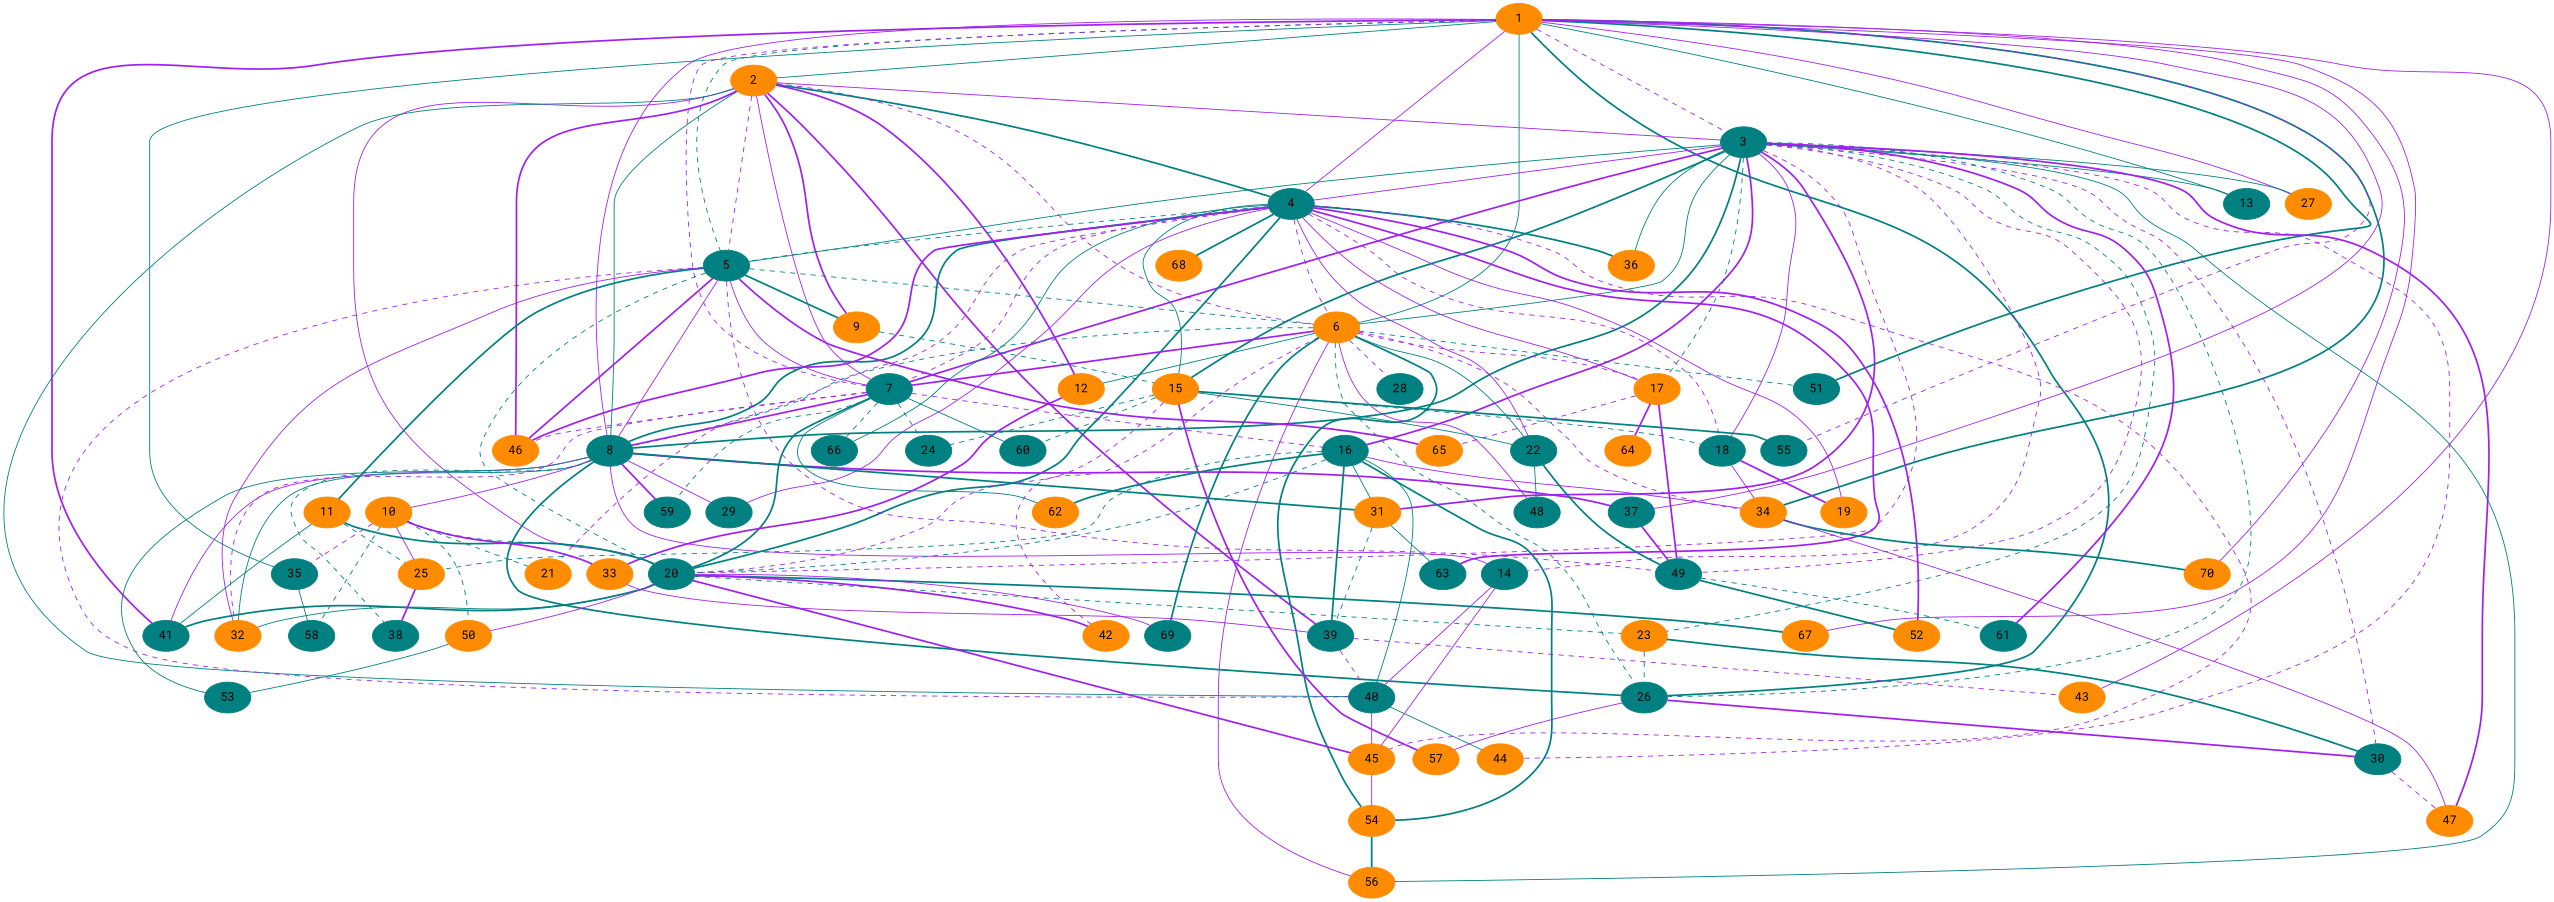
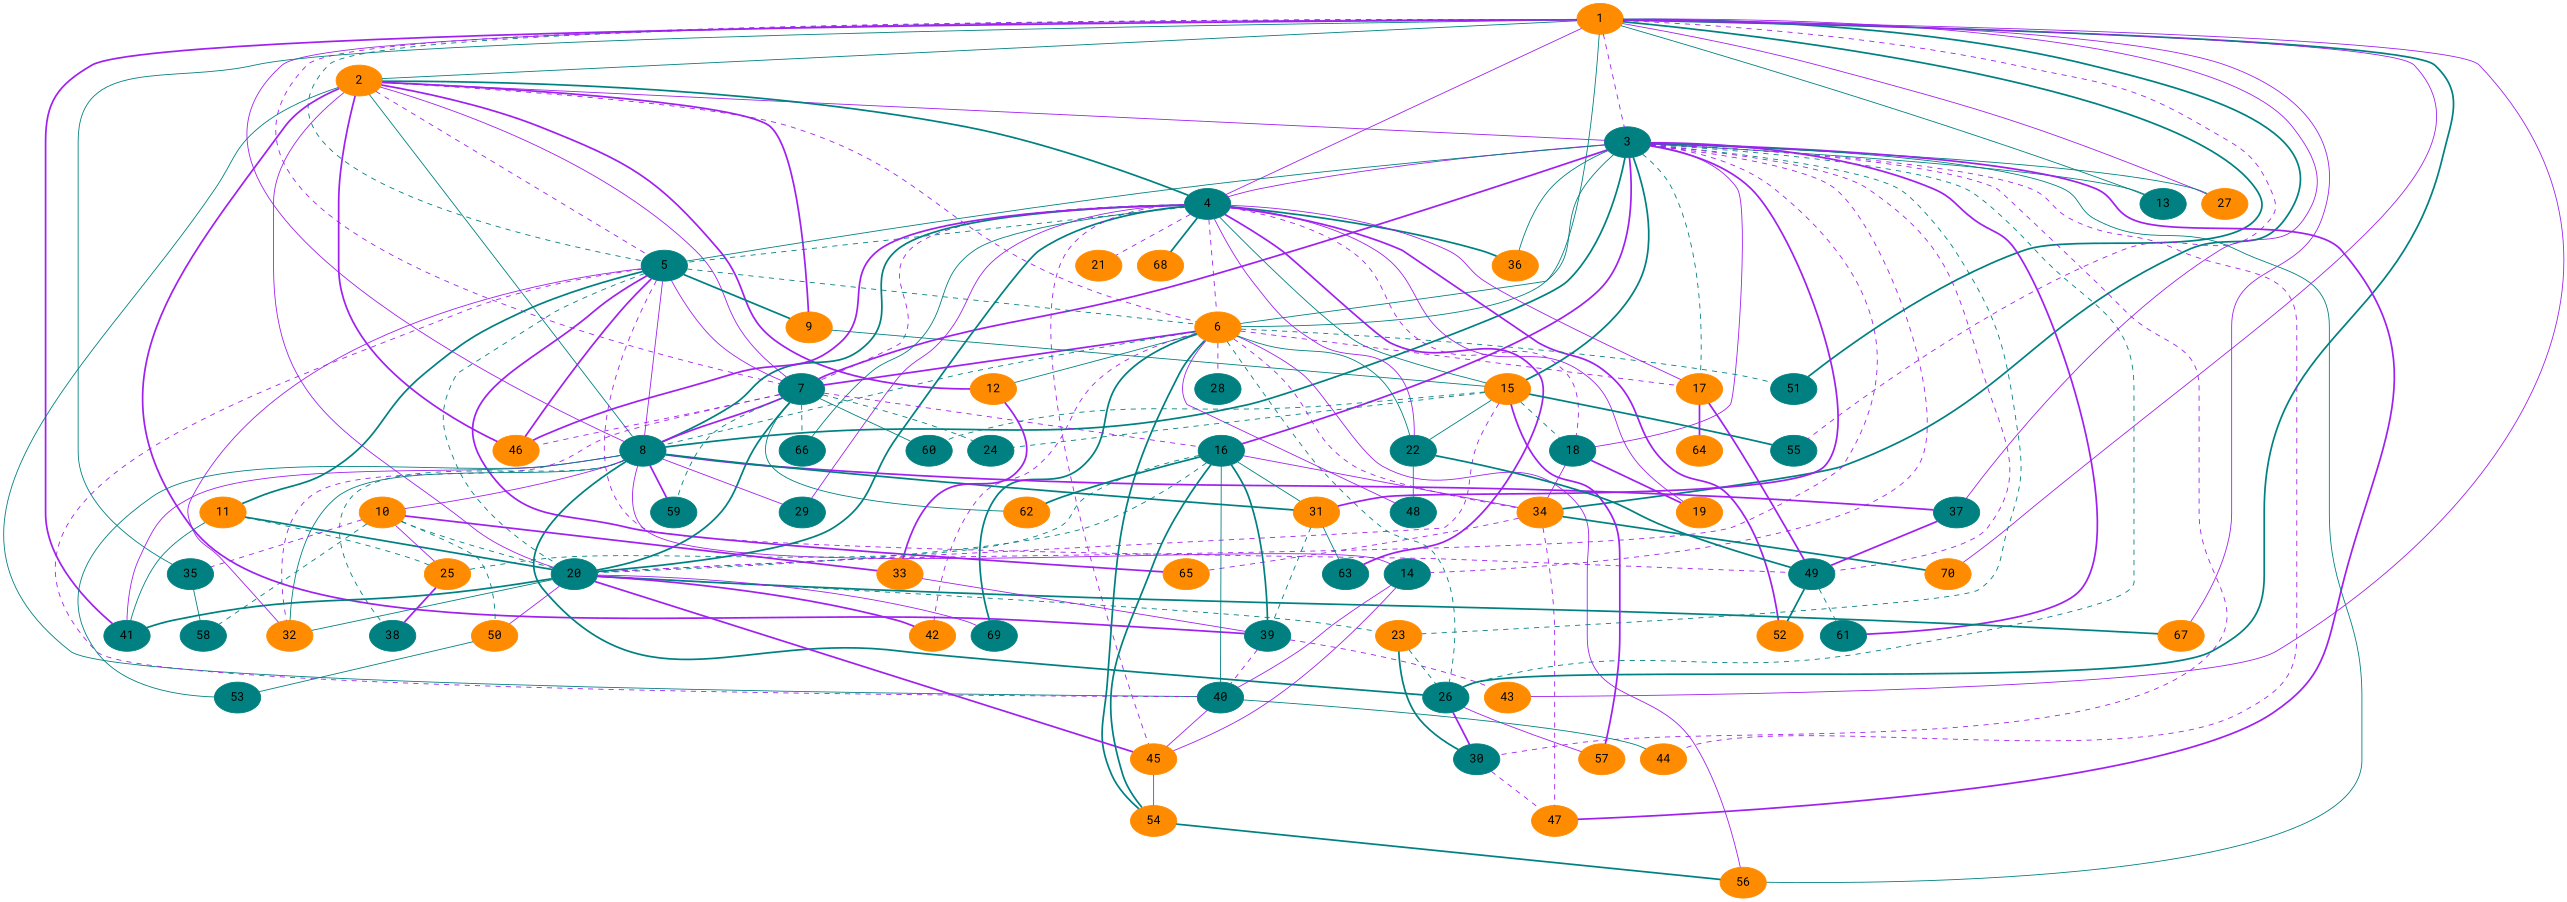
(1024, 357) -> (1158, 358)
(1570, 414) -> (1380, 544)
(480, 549) -> none
(2135, 634) -> (1555, 659)
